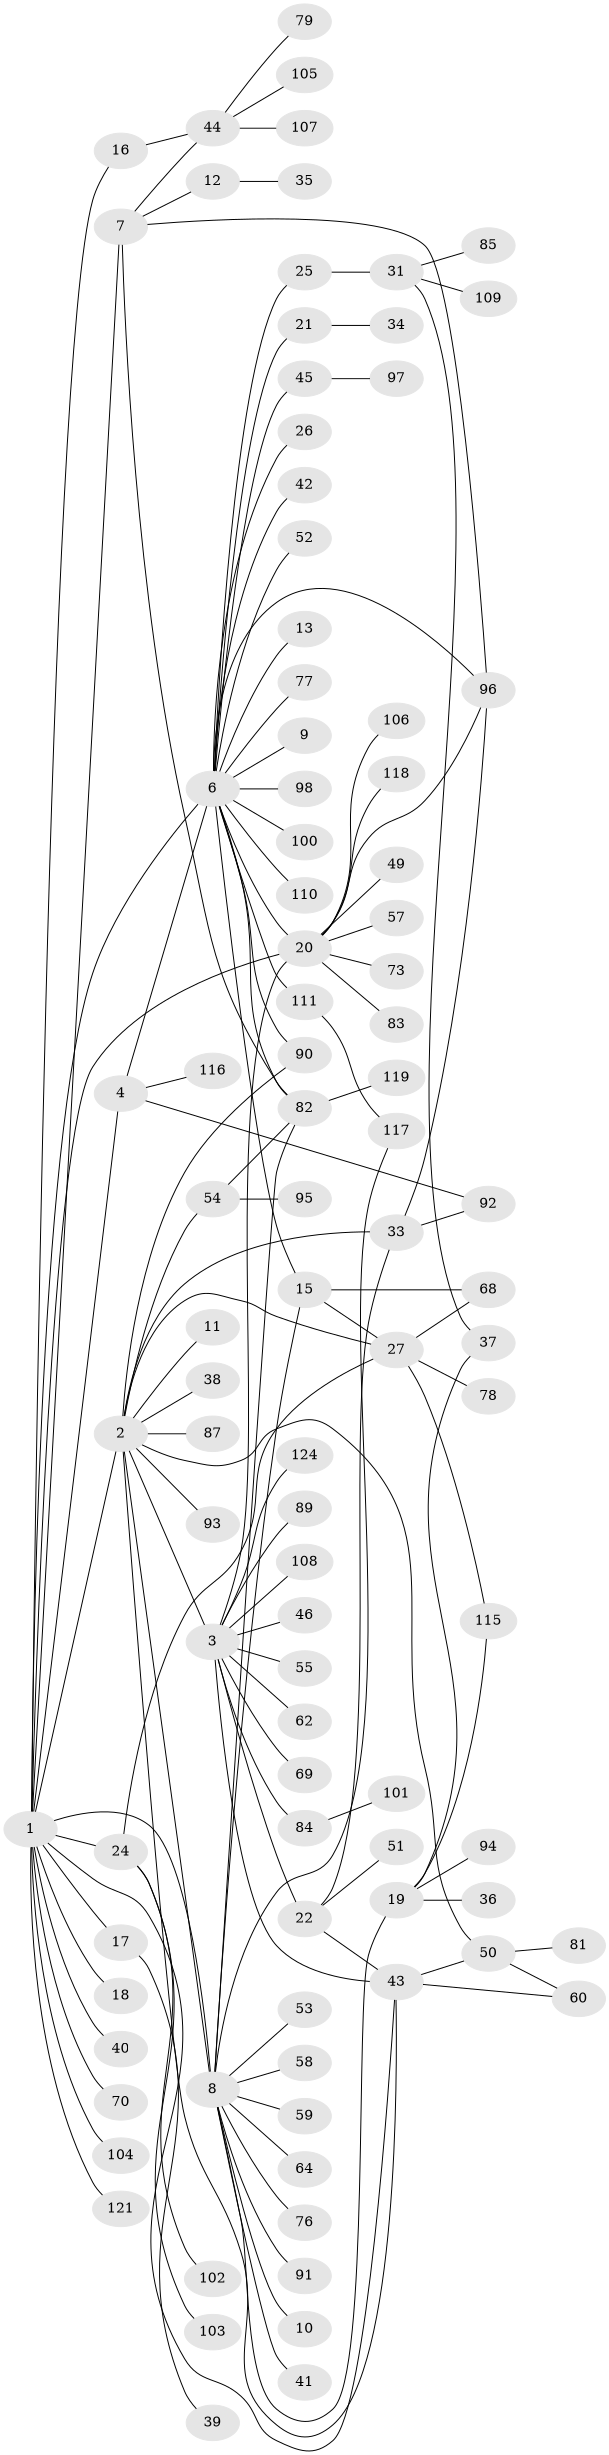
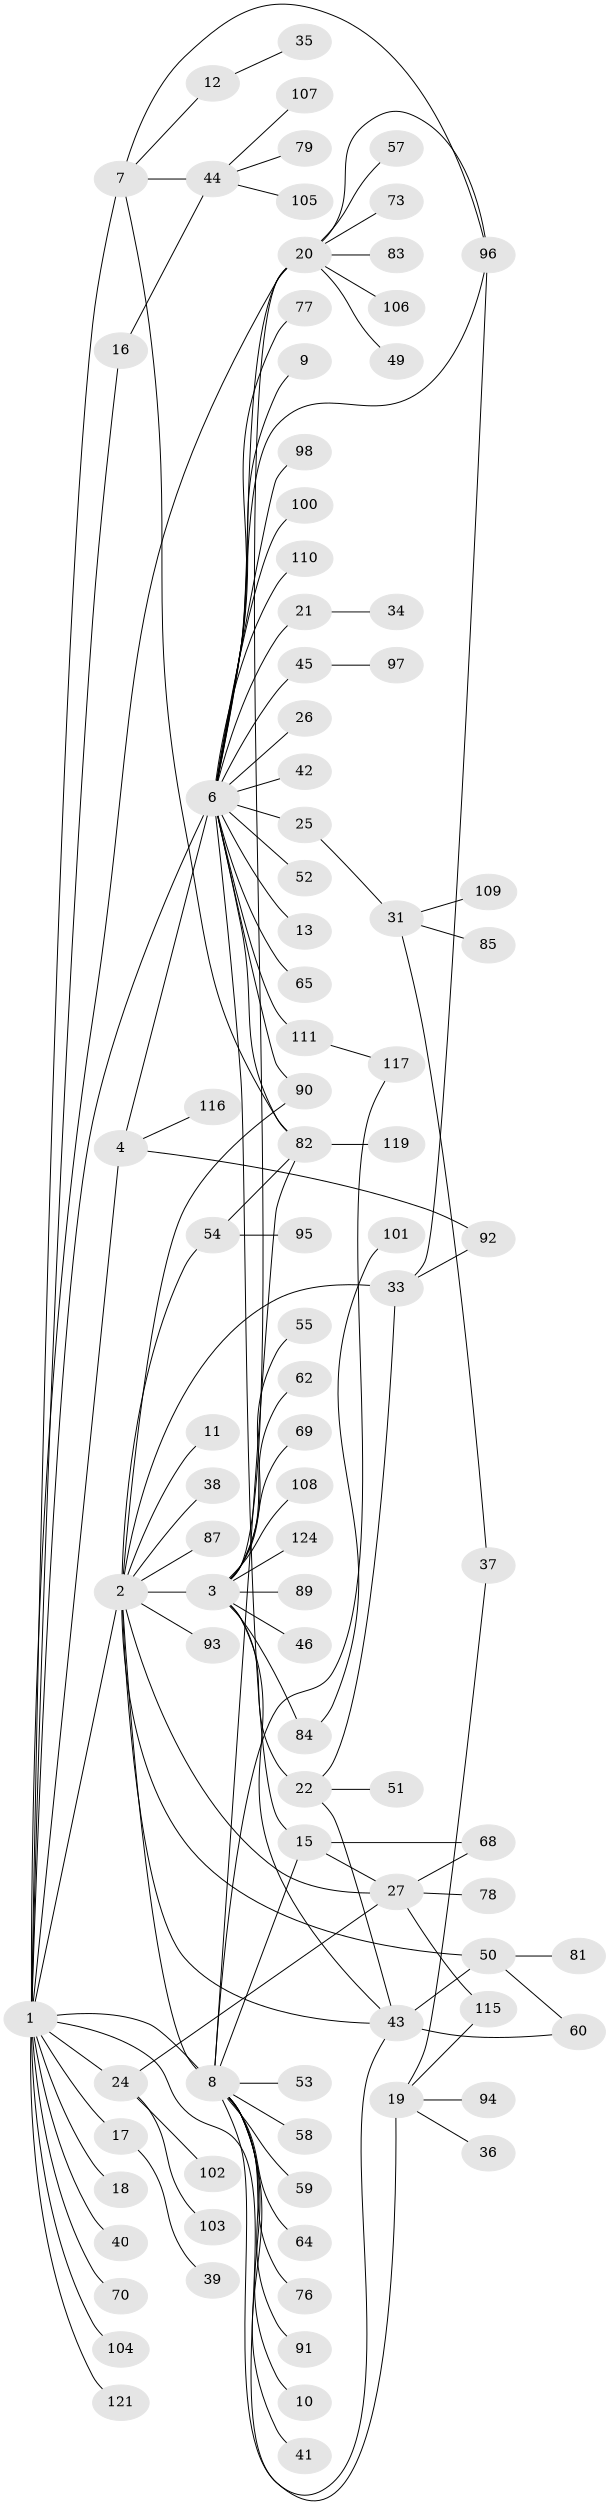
(397, 774) -> none
none -> (305, 985)
